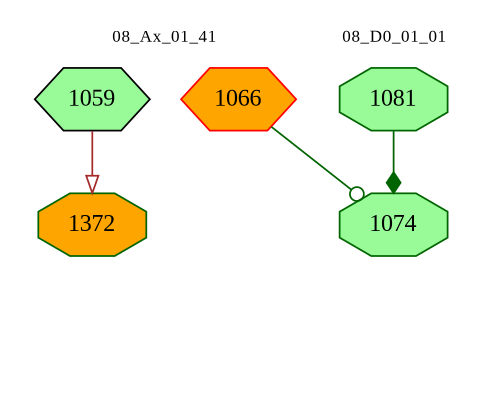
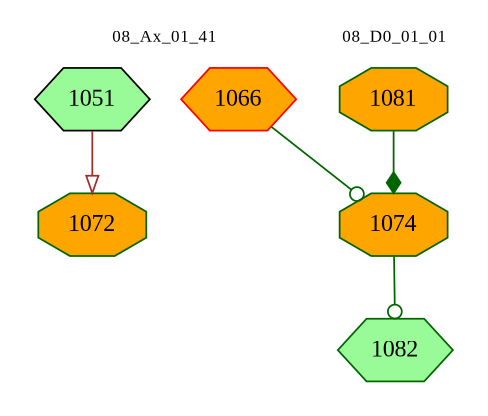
(92, 99) -> (92, 99)
(394, 99) -> (394, 99)
(92, 225) -> (92, 225)
(394, 225) -> (394, 225)
none -> (395, 350)
